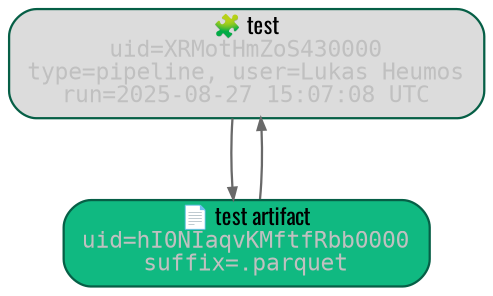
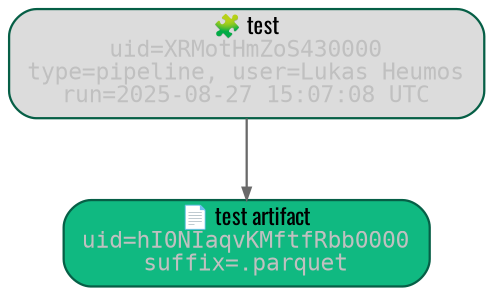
(262, 165) -> none
